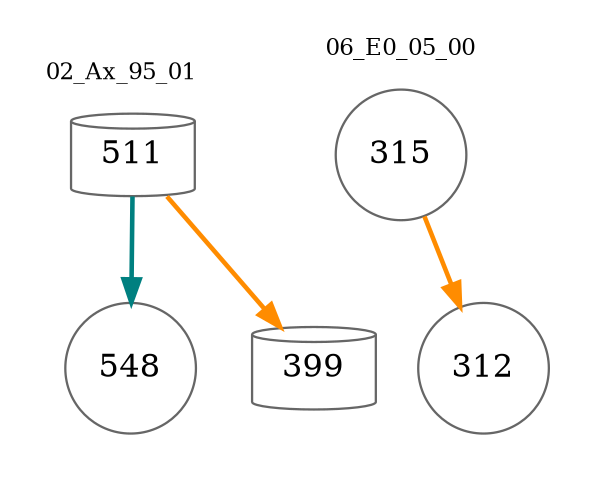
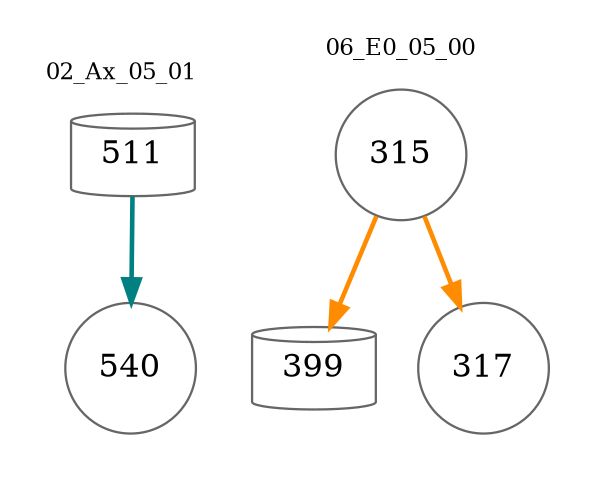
(121, 74) -> (121, 74)
(201, 236) -> (358, 260)
(131, 368) -> (131, 368)
(484, 368) -> (484, 368)
